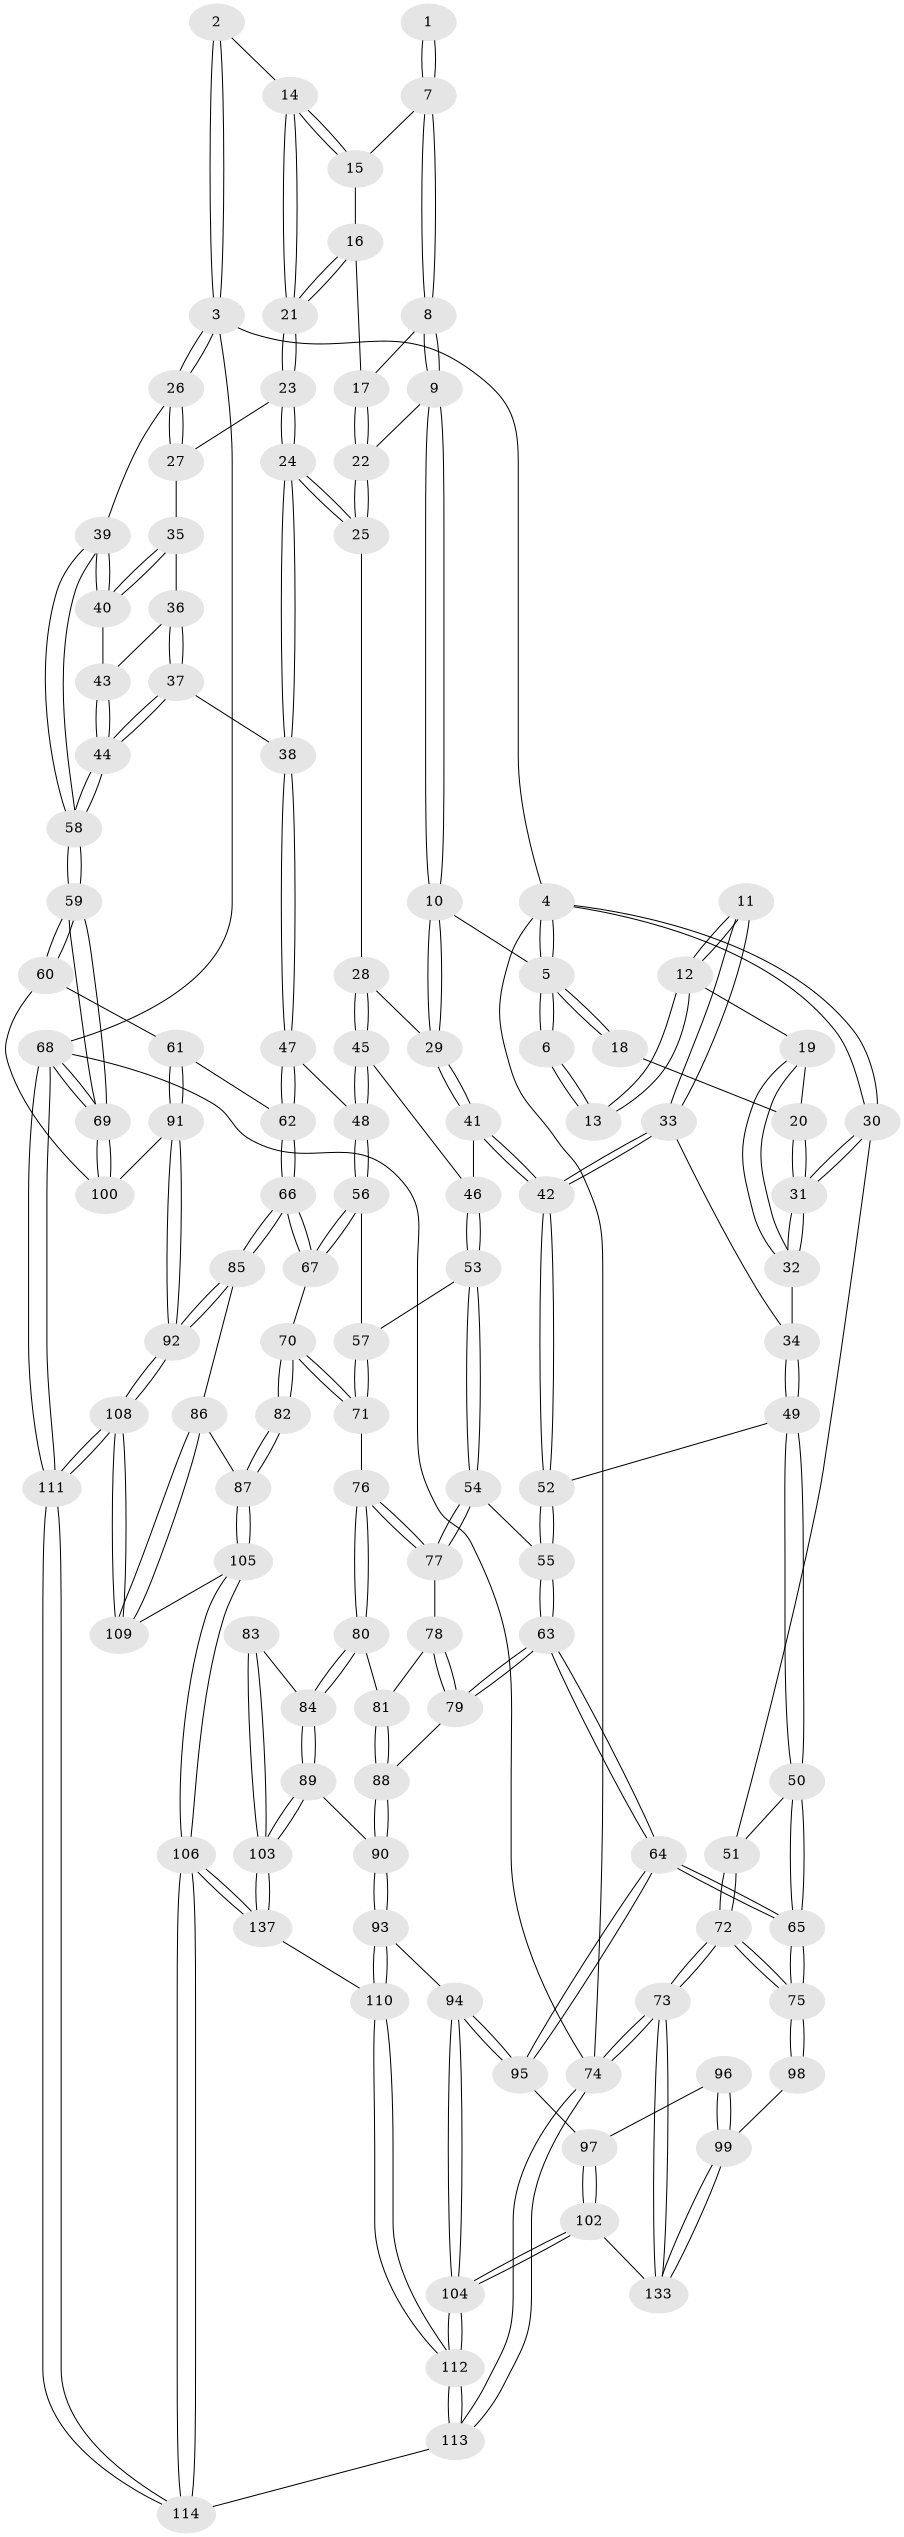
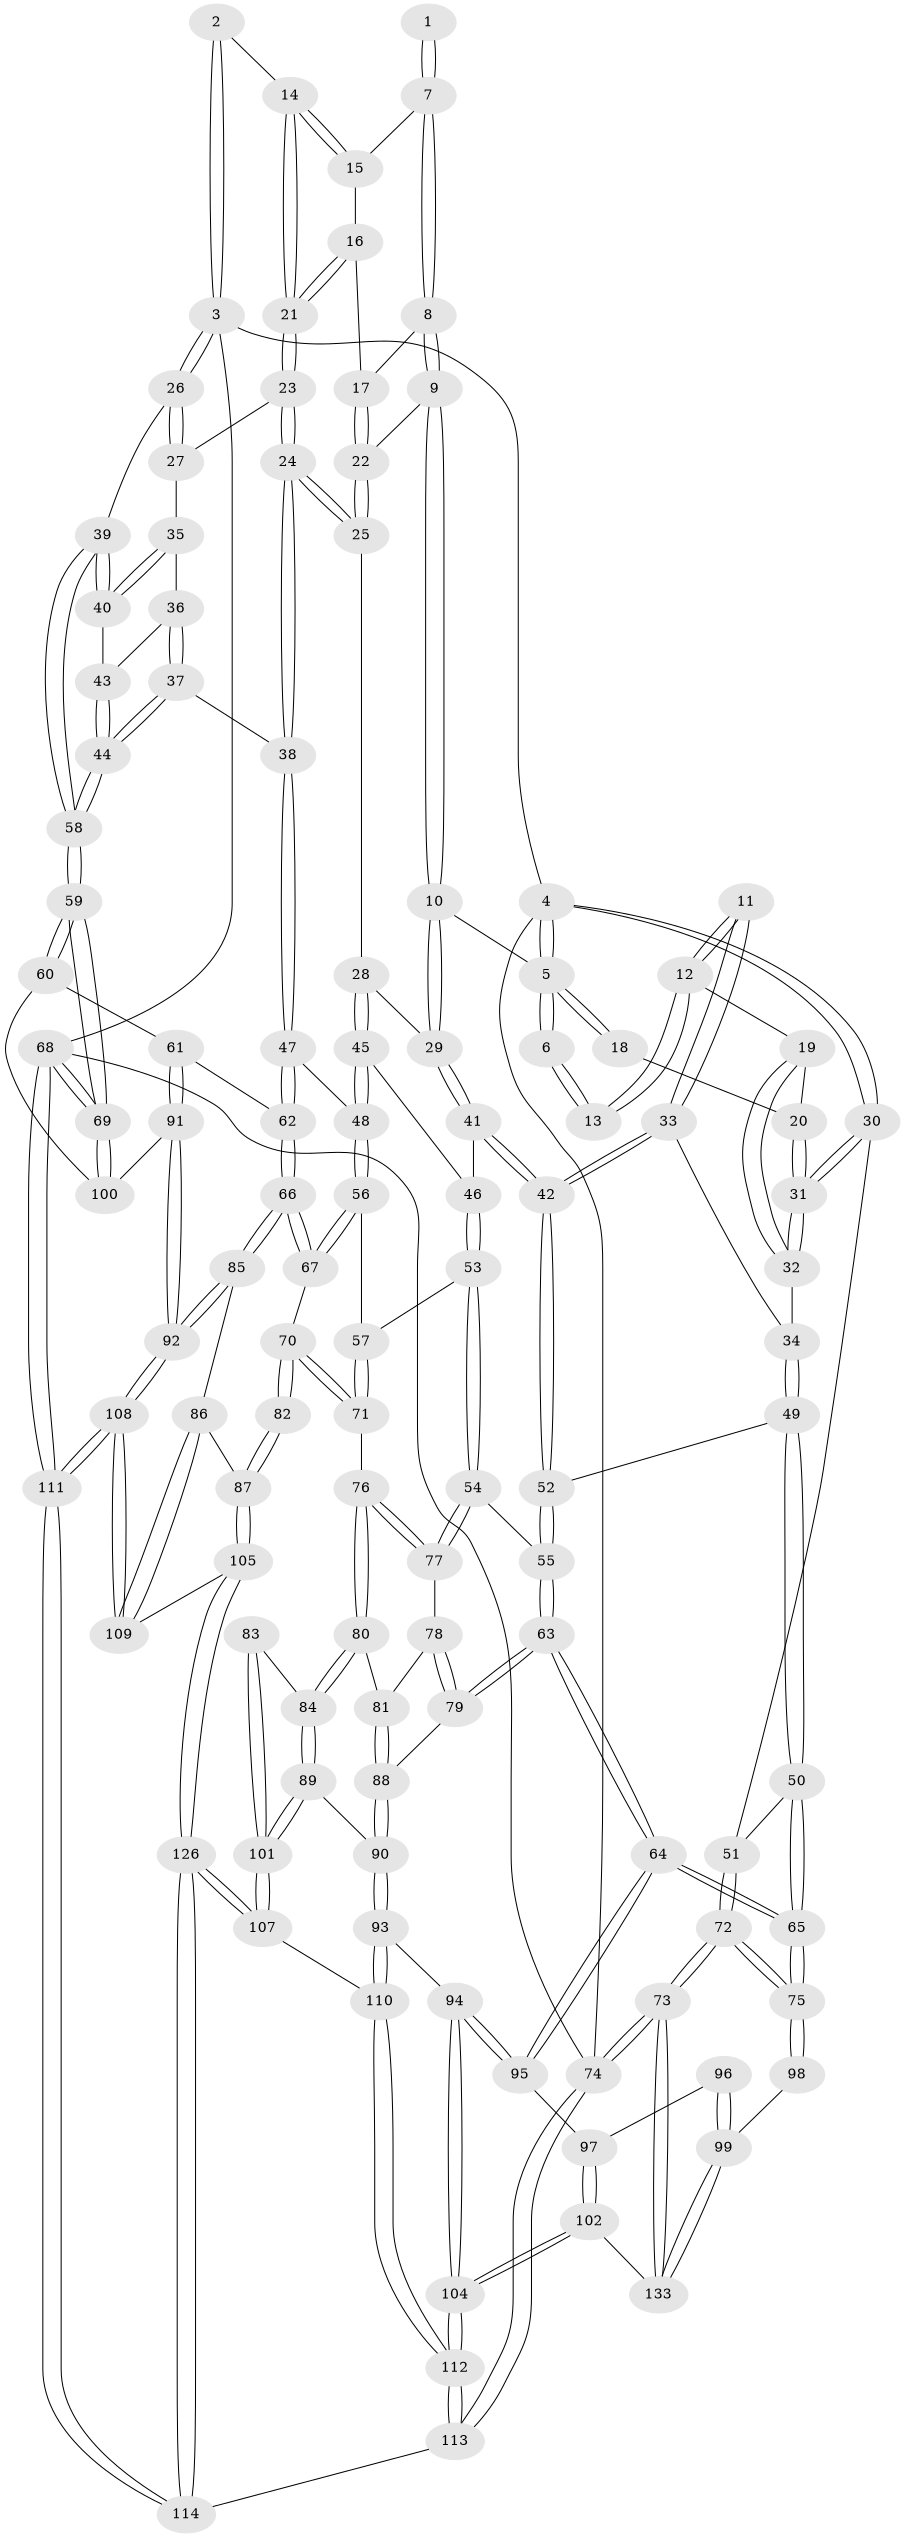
(186, 1855) -> (186, 1855)
(263, 1855) -> (263, 1855)
(263, 1928) -> (263, 1928)
